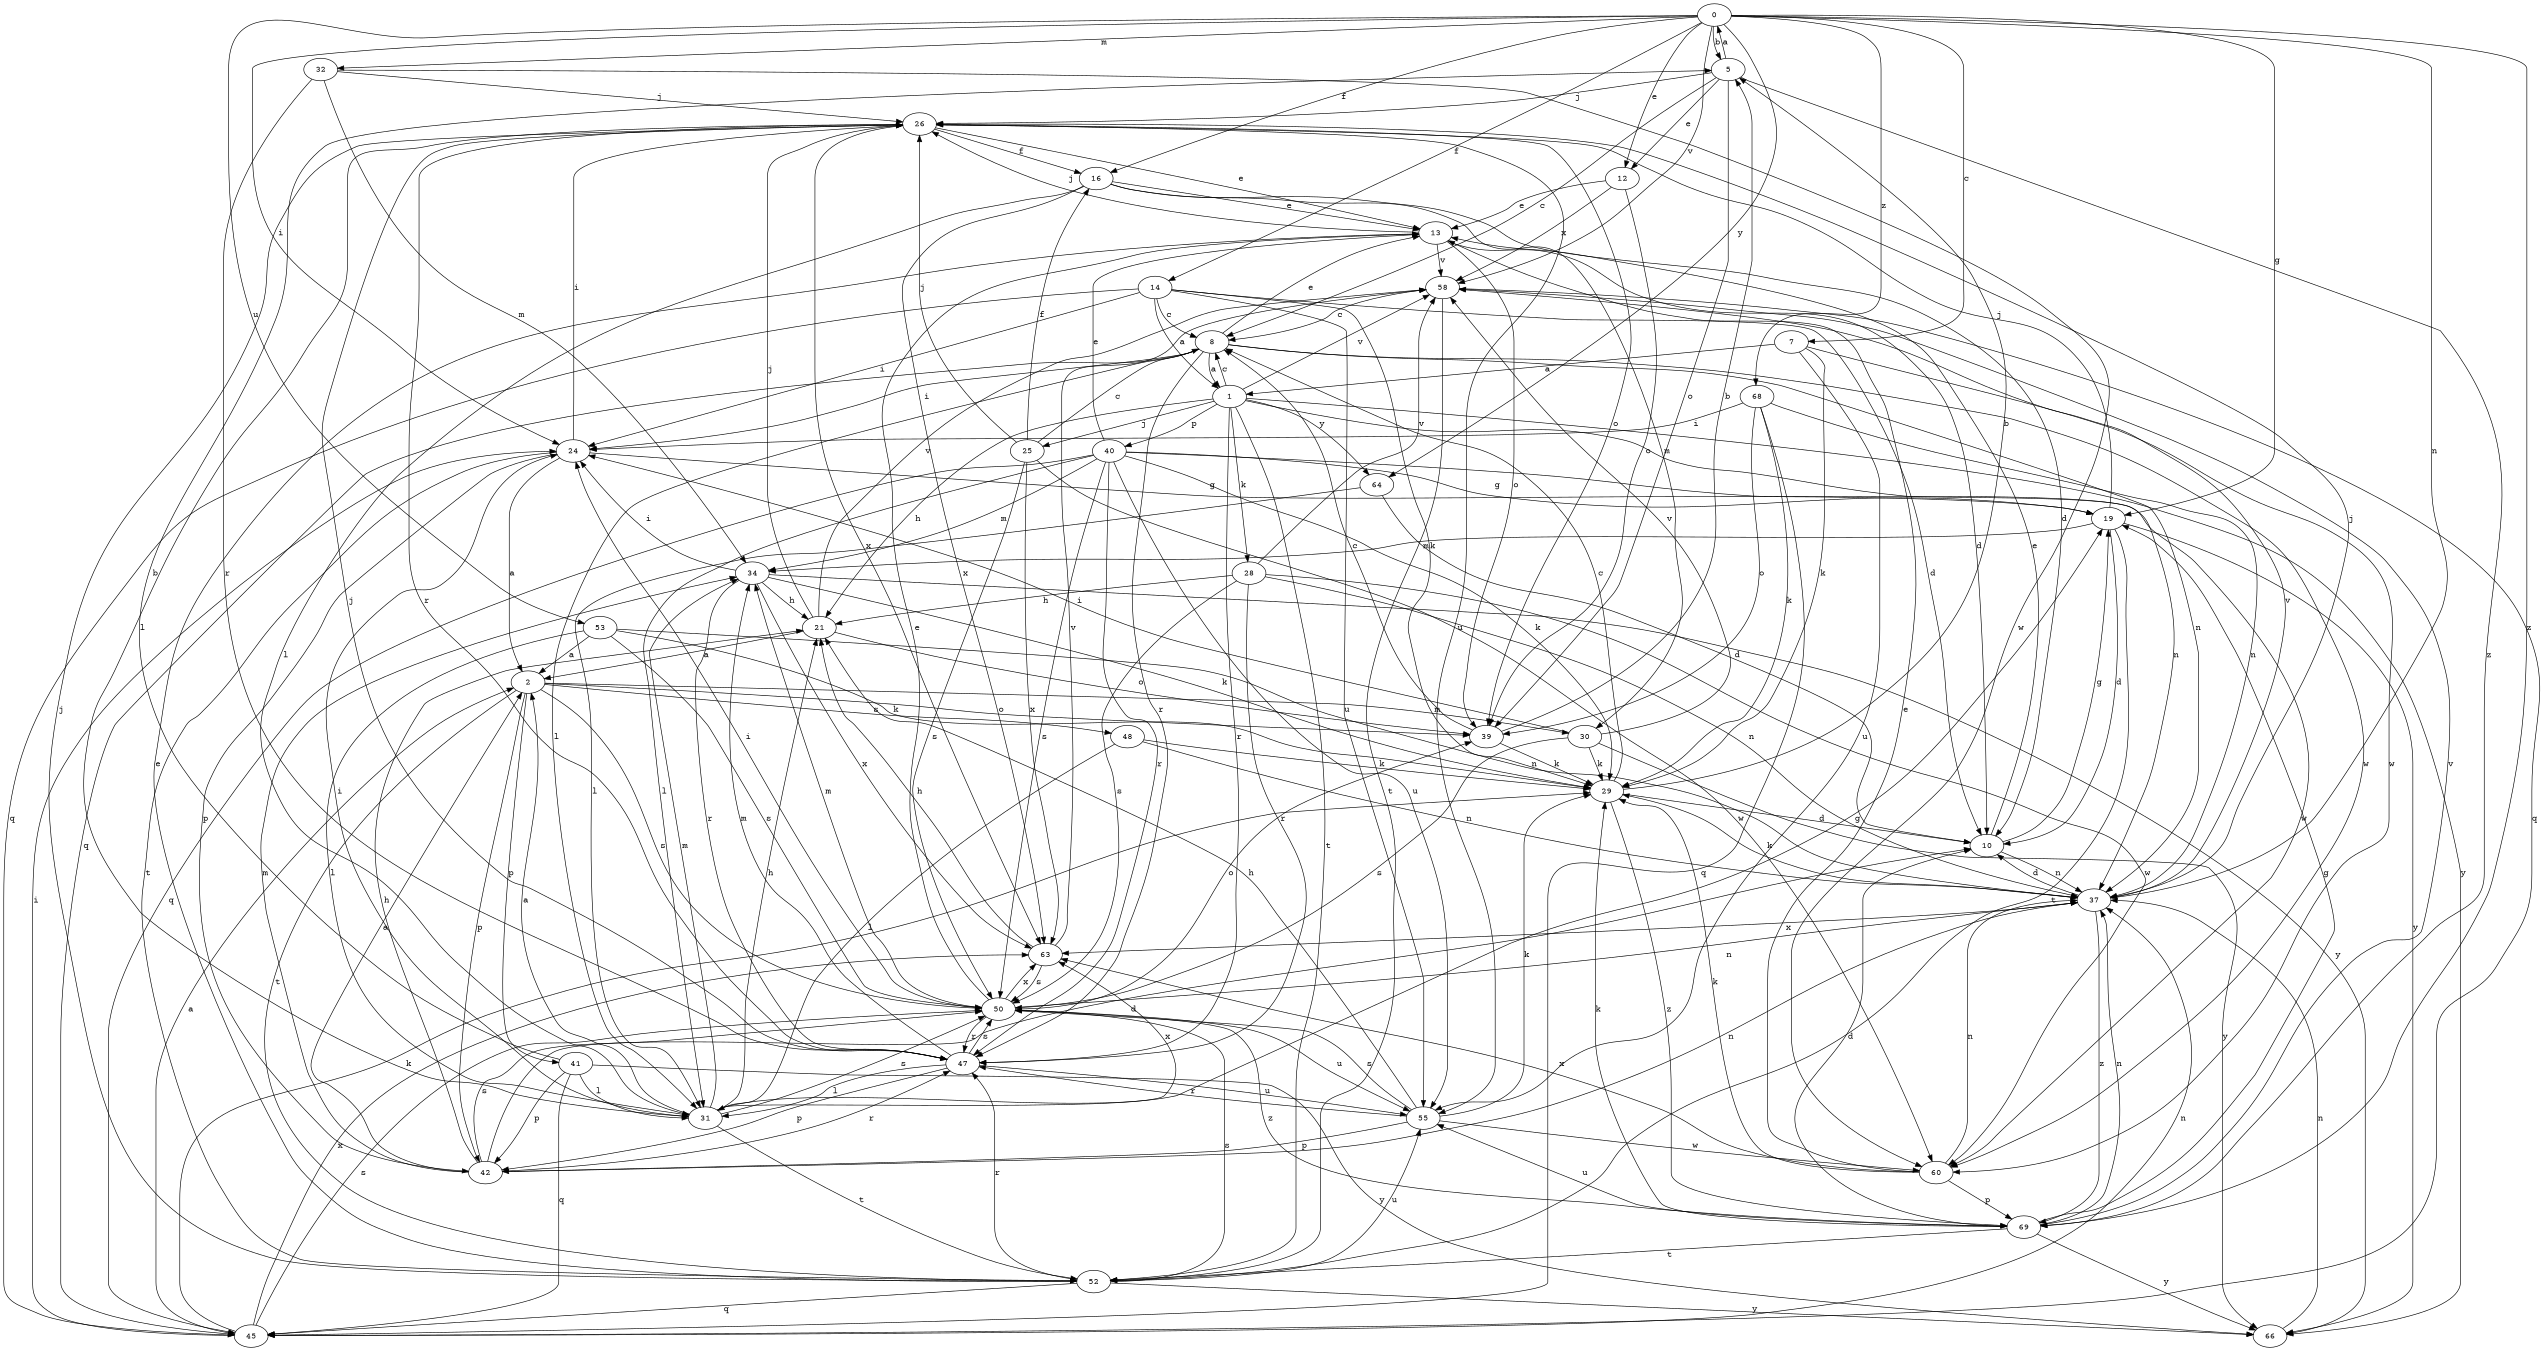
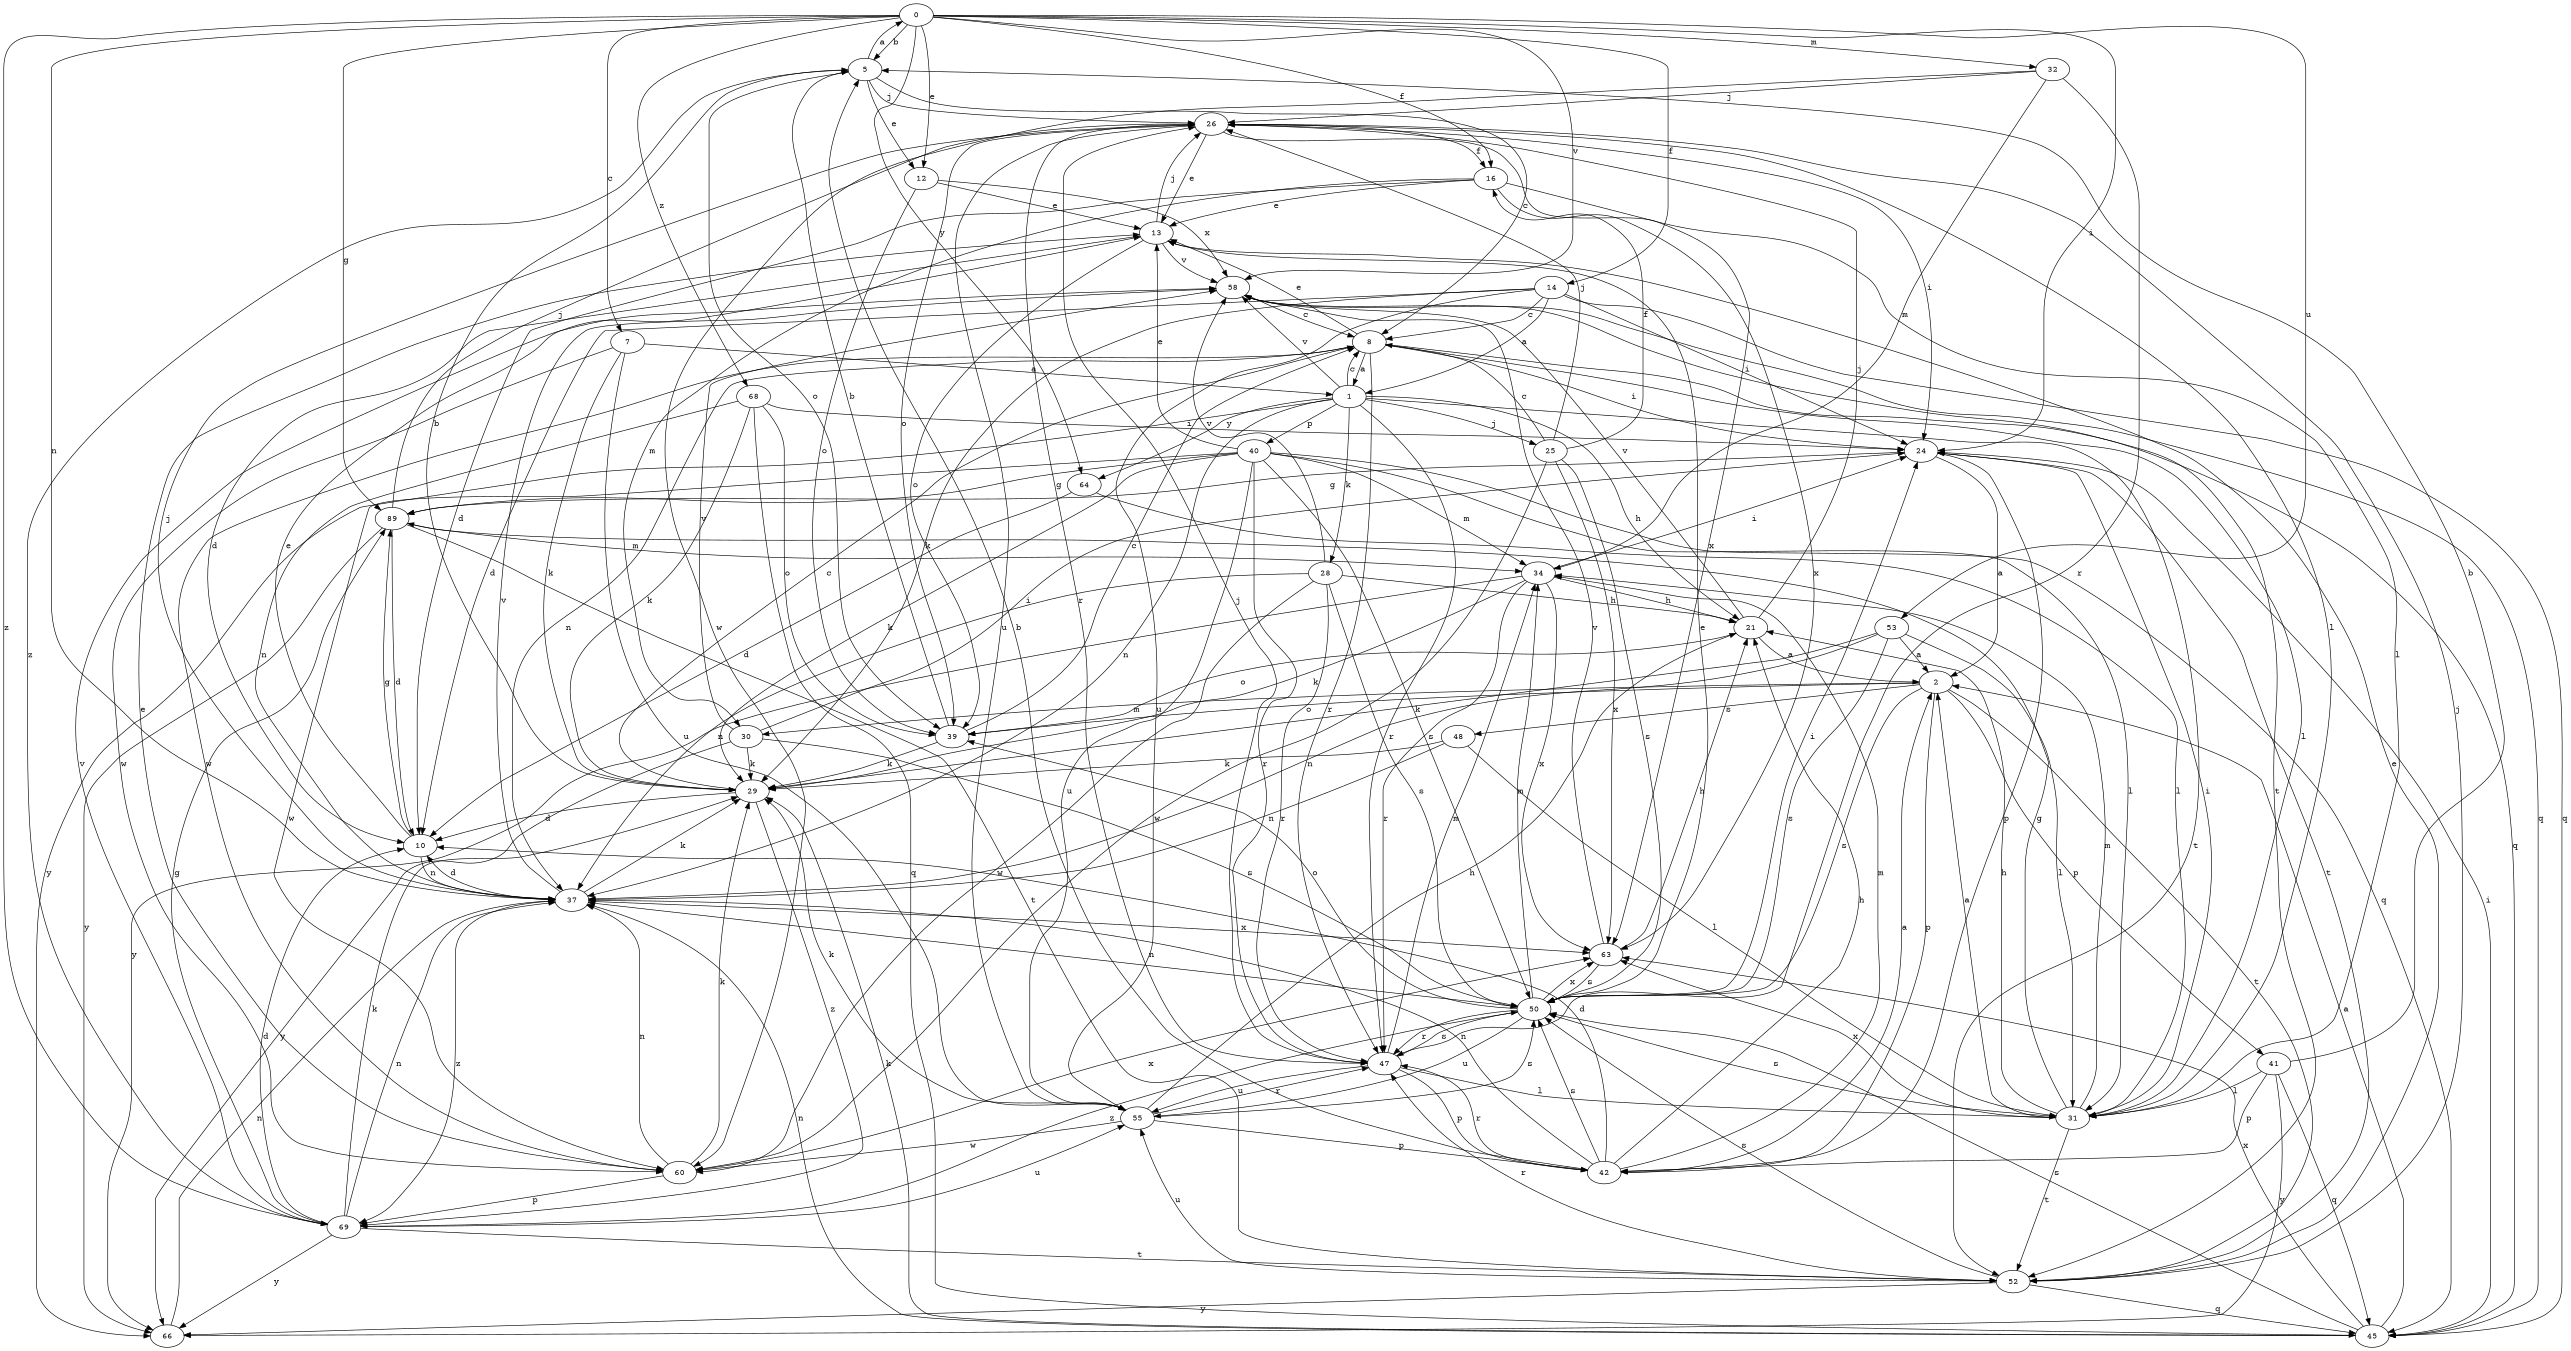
(602, 160) -> (1676, 159)
(2108, 519) -> (392, 519)
none -> (1038, 777)
